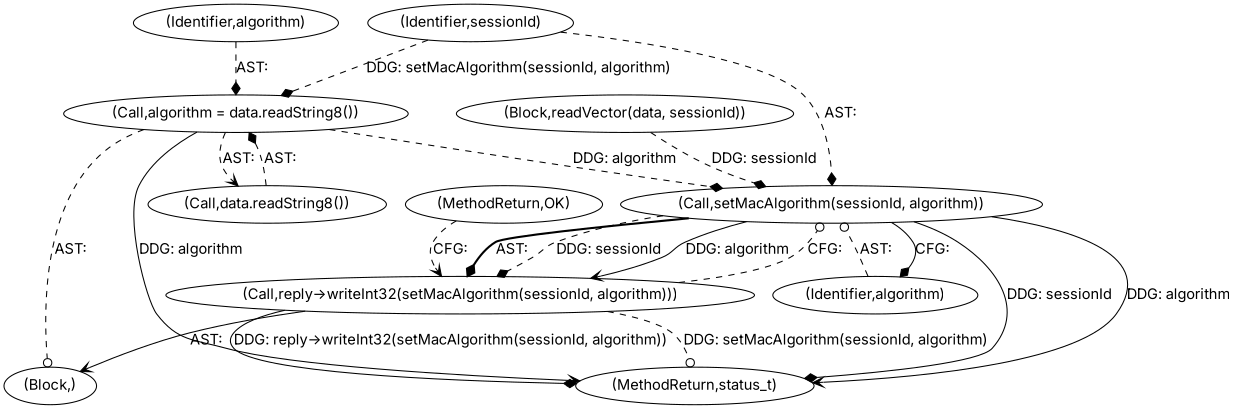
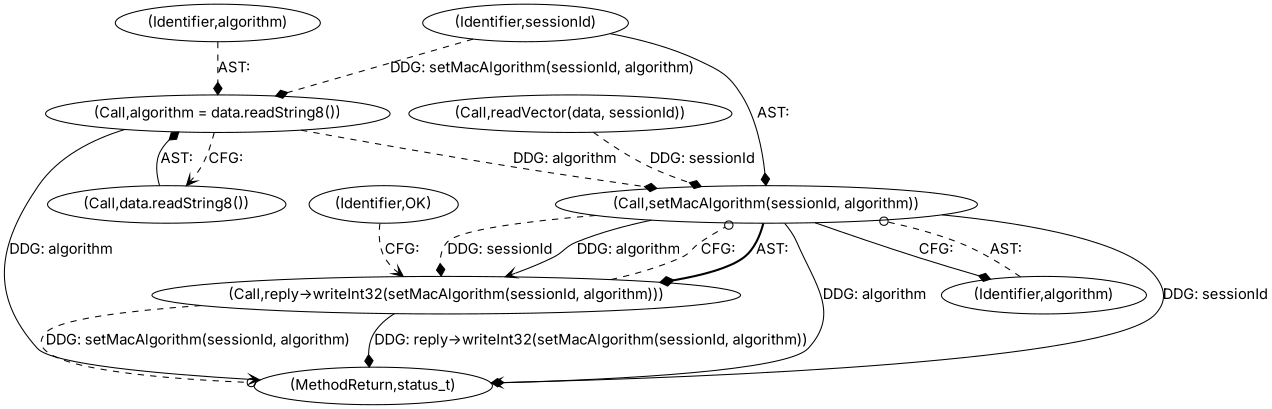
(727, 61) -> (719, 71)
(625, 114) -> (570, 114)
(241, 159) -> (228, 159)
(263, 164) -> (157, 161)
(504, 204) -> (384, 204)
(50, 386) -> none
